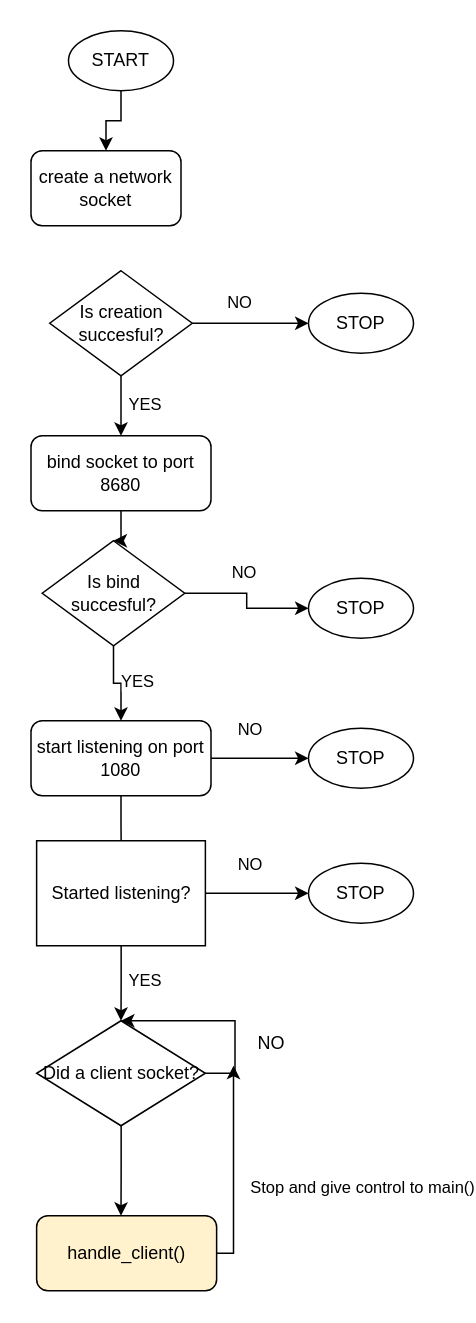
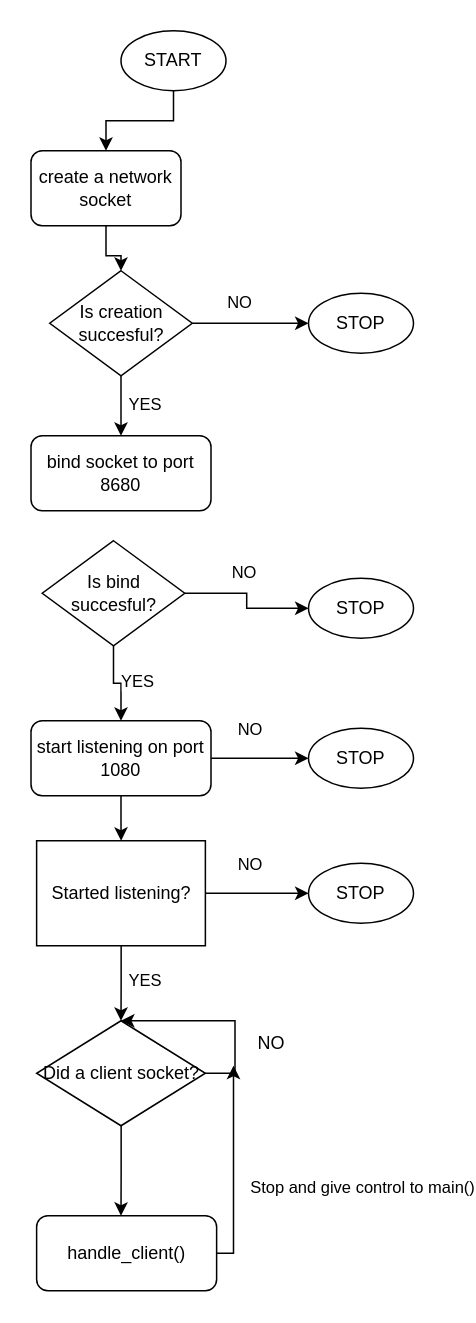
(121, 61) -> (173, 61)
none -> (106, 251)
(121, 527) -> none
(121, 833) -> (121, 829)
(126, 1253) -> (126, 1253)
